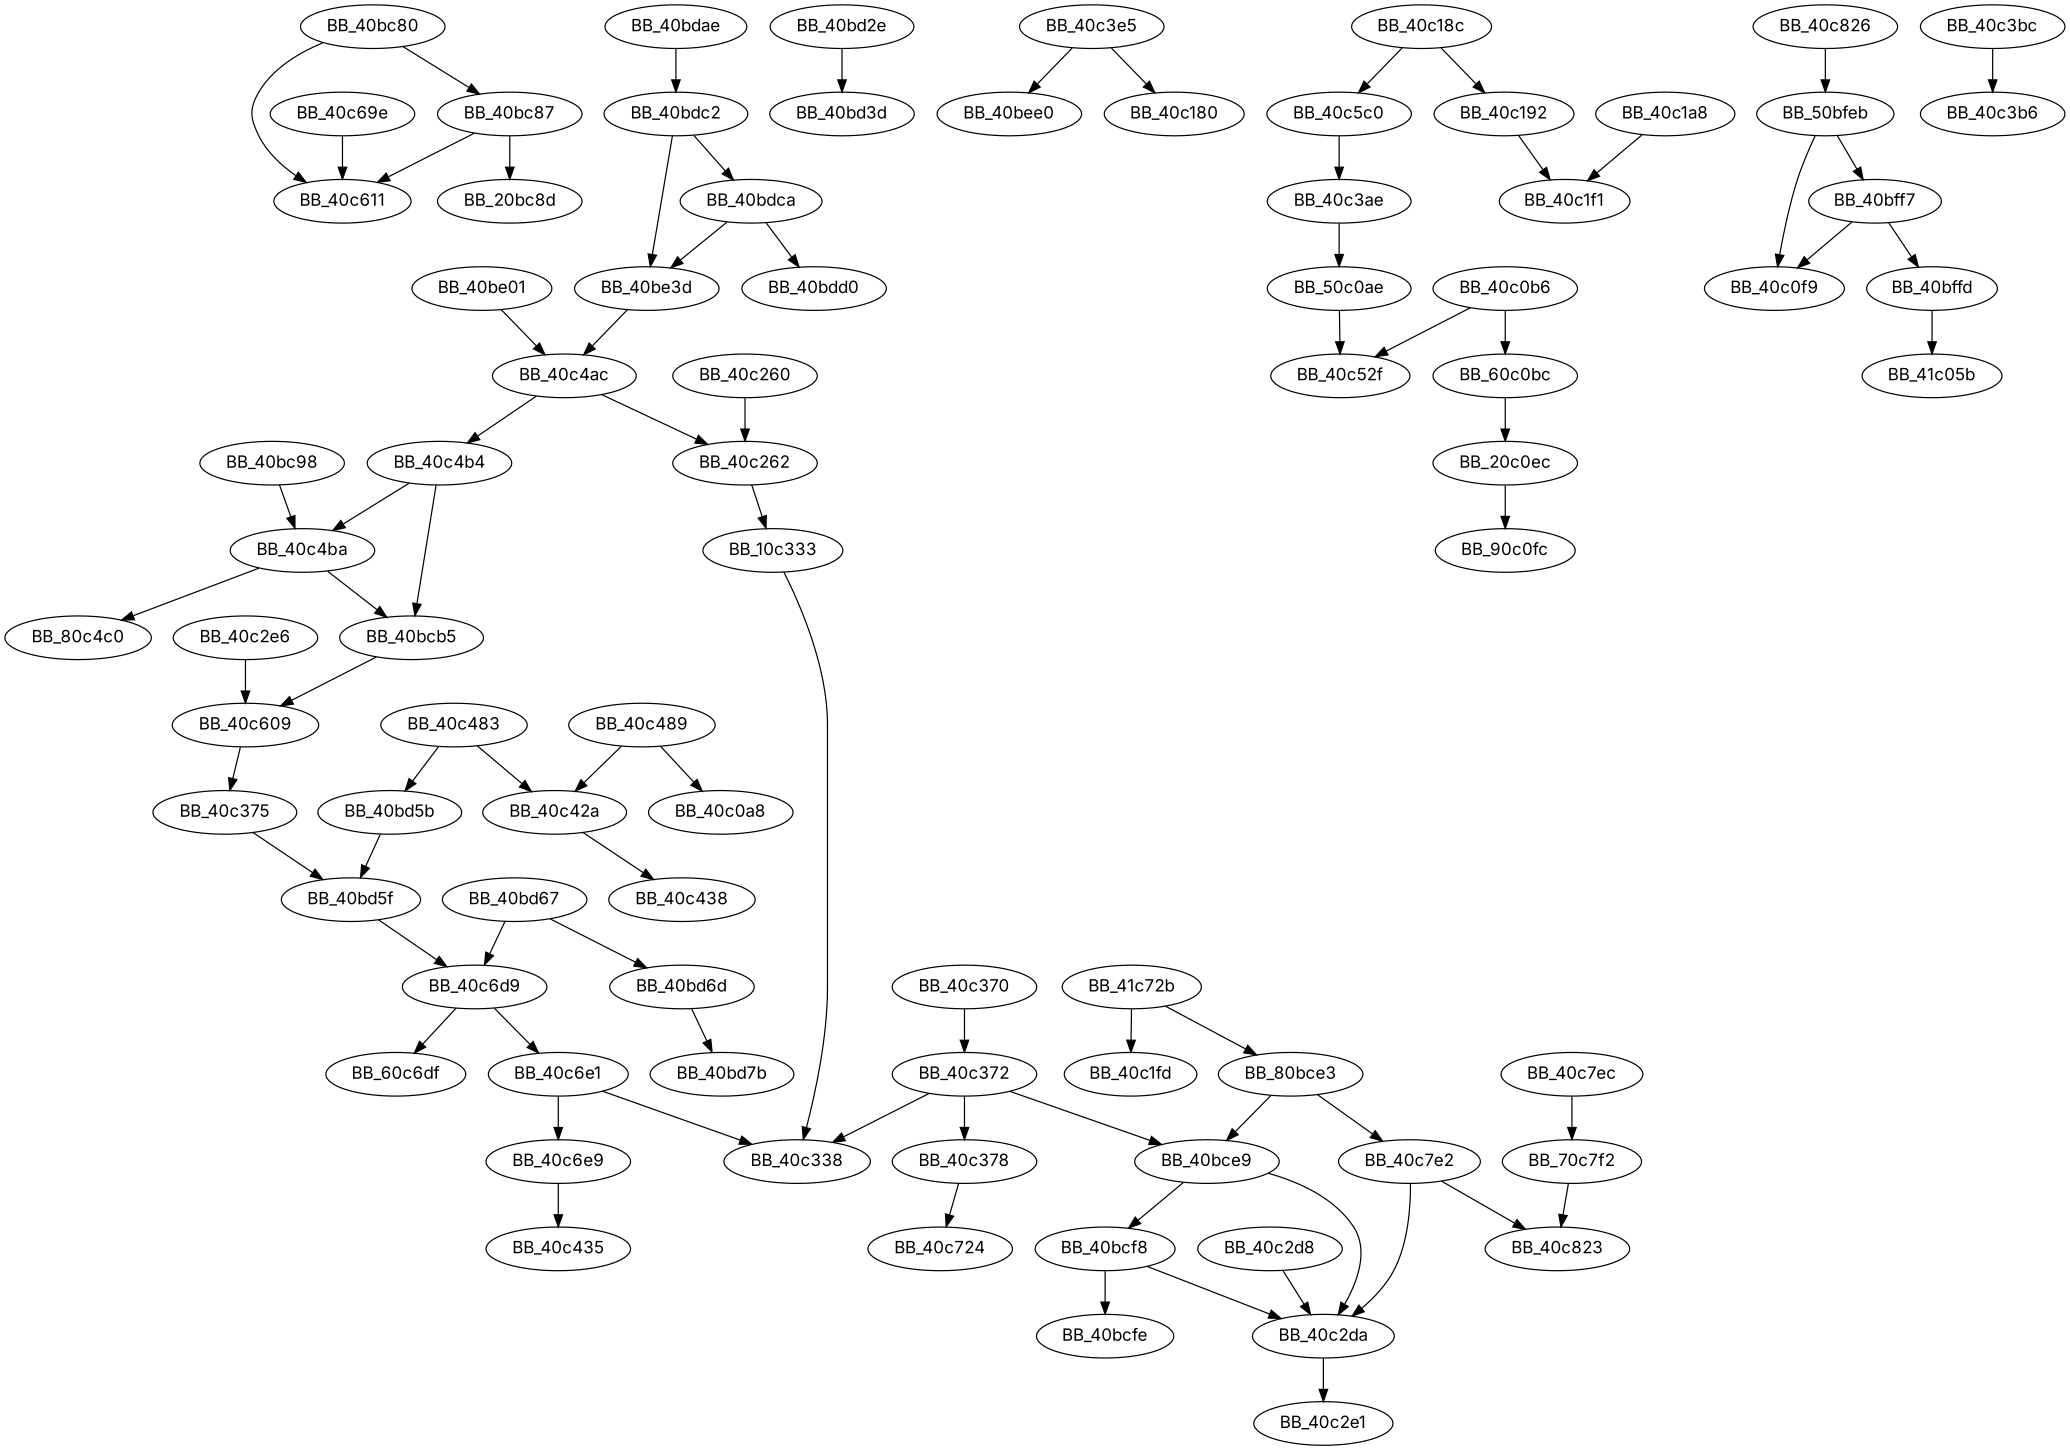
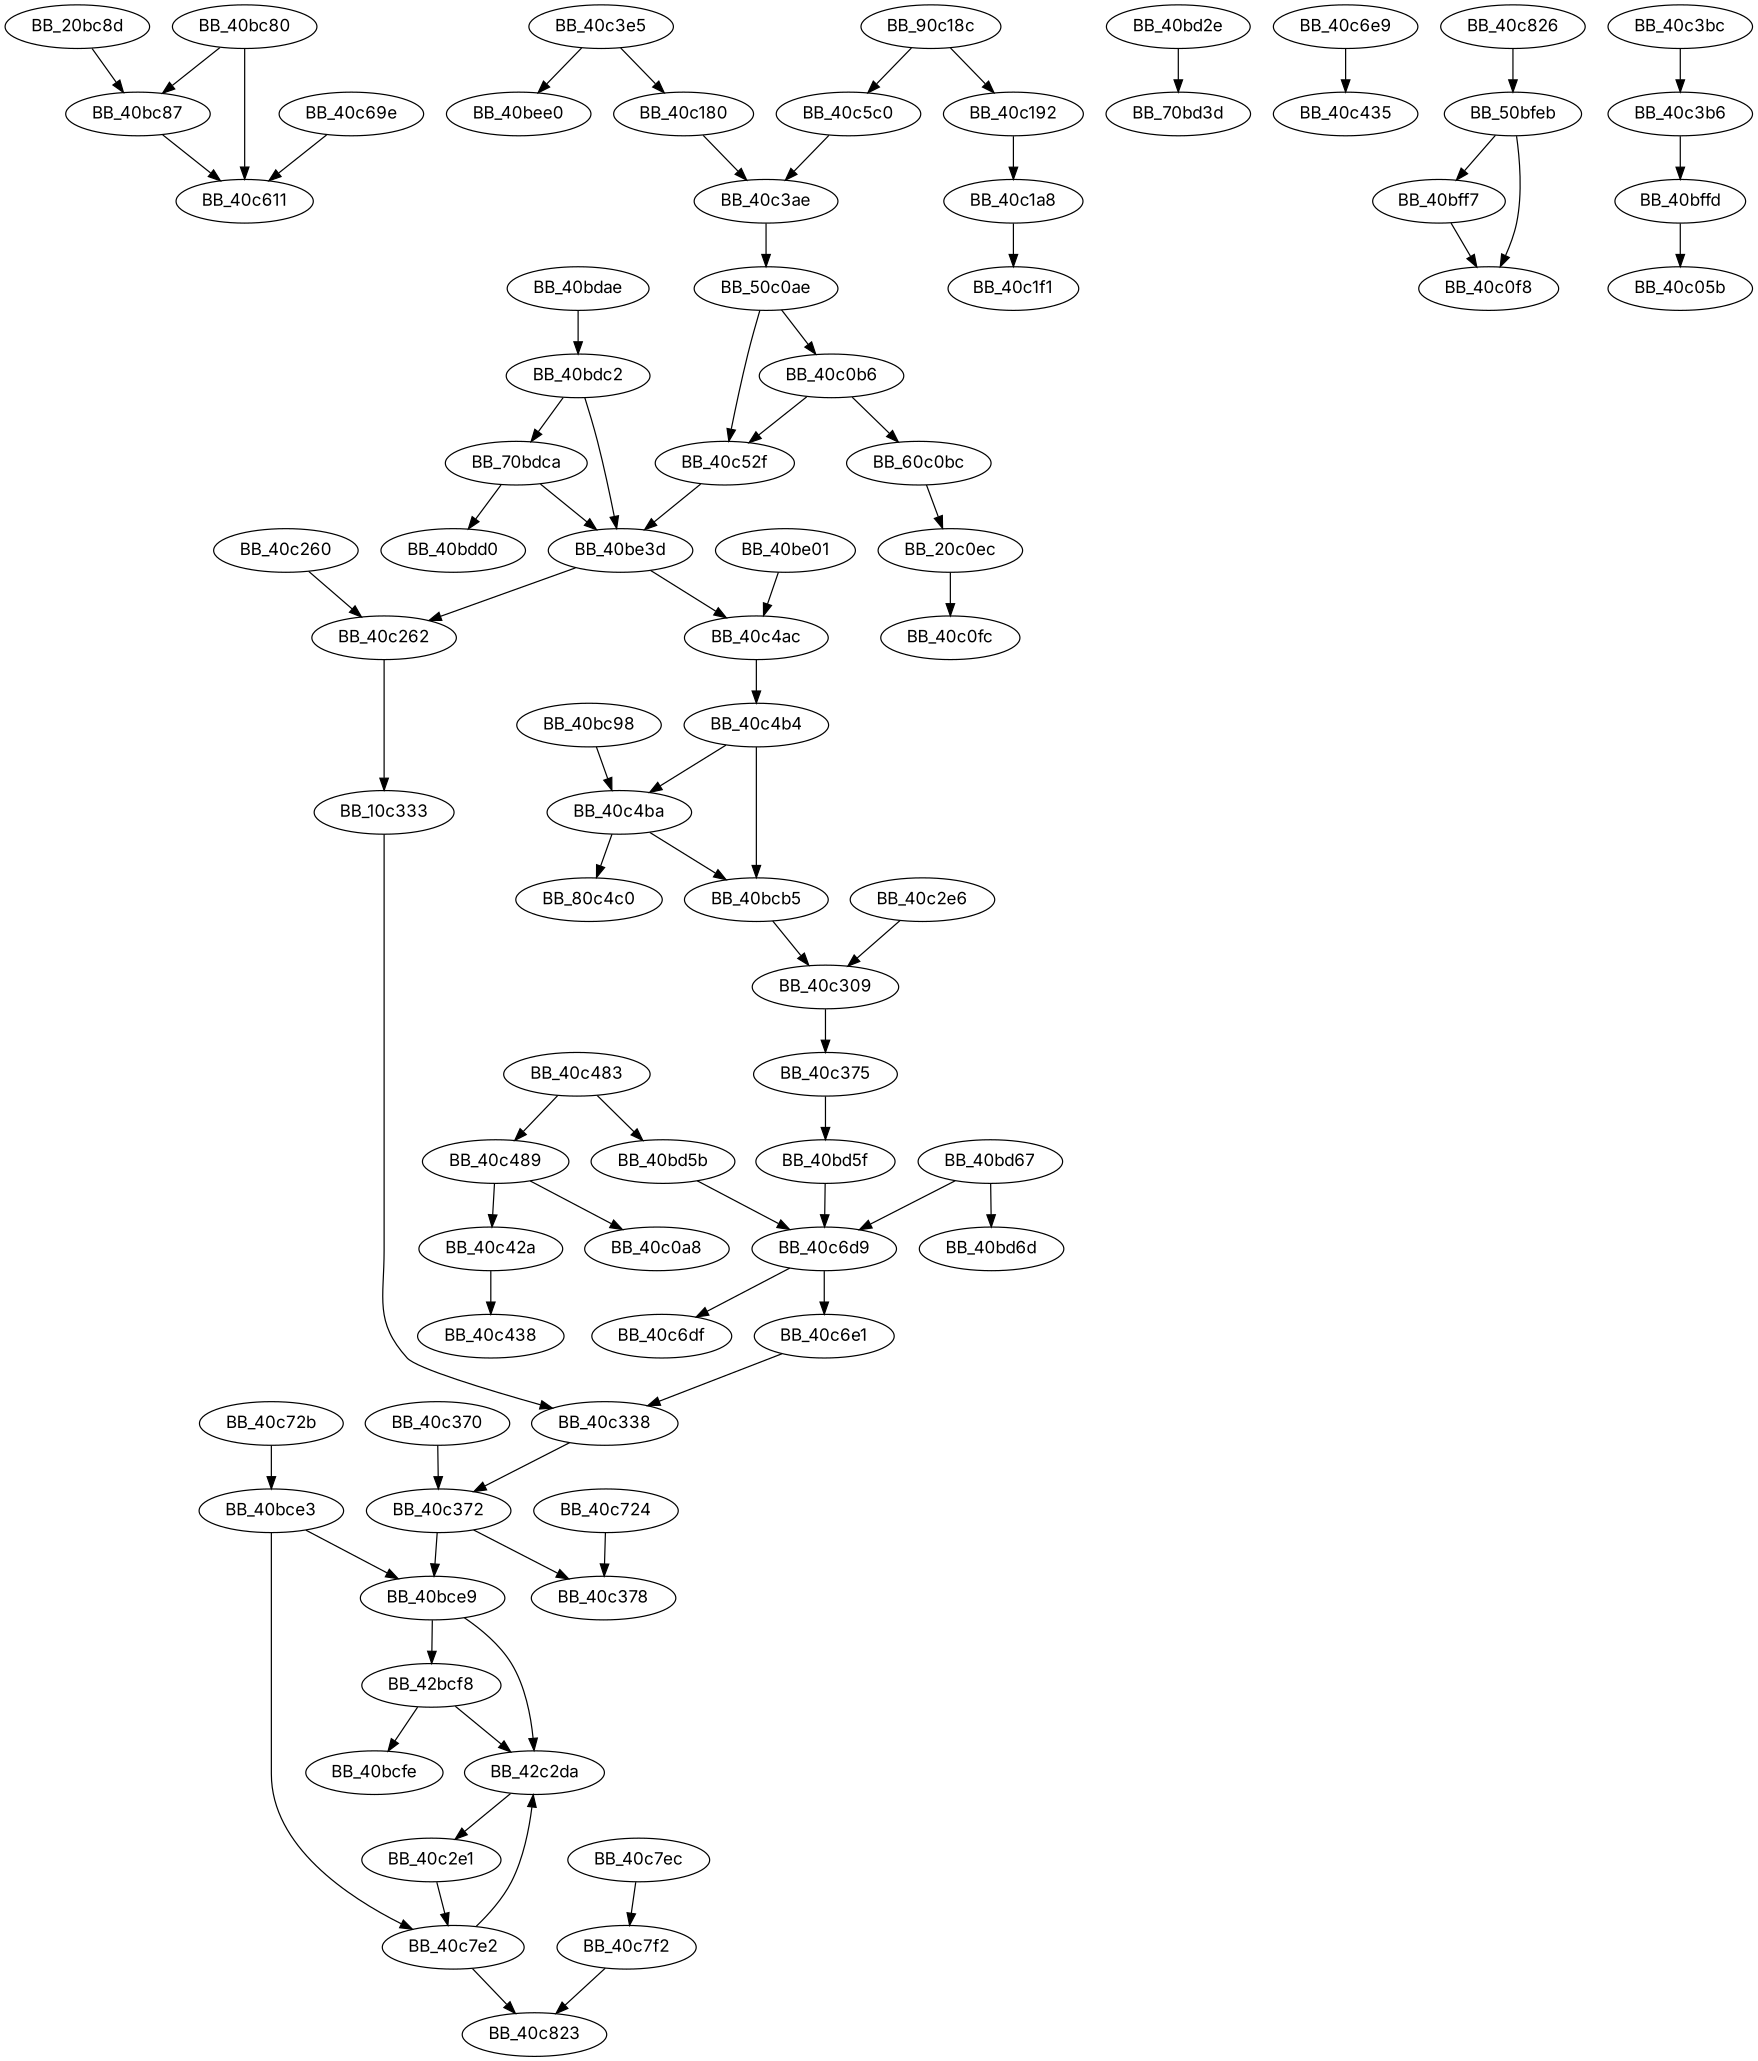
(1422, 27) -> (931, 27)
(842, 114) -> (1178, 114)
(510, 152) -> (104, 65)
none -> (721, 153)
(1531, 153) -> (1013, 152)
(751, 201) -> (516, 463)
(1900, 240) -> (1680, 152)
(1774, 289) -> (1489, 289)
none -> (795, 327)
(1932, 376) -> (1680, 289)
(649, 417) -> (508, 592)
none -> (677, 503)
(1505, 550) -> (950, 638)
(245, 725) -> (825, 987)
(500, 765) -> (541, 1113)
(373, 850) -> (738, 1202)
(1132, 987) -> (271, 1423)
(396, 1074) -> (662, 1336)
(722, 1074) -> none
(1131, 1074) -> none
(1291, 1074) -> (271, 1511)
(558, 1112) -> none
(886, 1115) -> (527, 1464)
(1572, 1162) -> (627, 1947)
(954, 1199) -> (605, 1548)
(1105, 1249) -> (431, 1685)
(1270, 1249) -> none
(1323, 1336) -> (534, 1773)
none -> (441, 1898)
